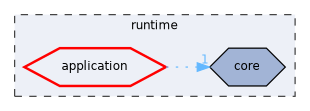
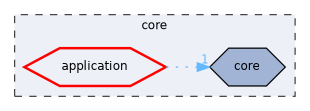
(155, 26) -> (155, 26)
